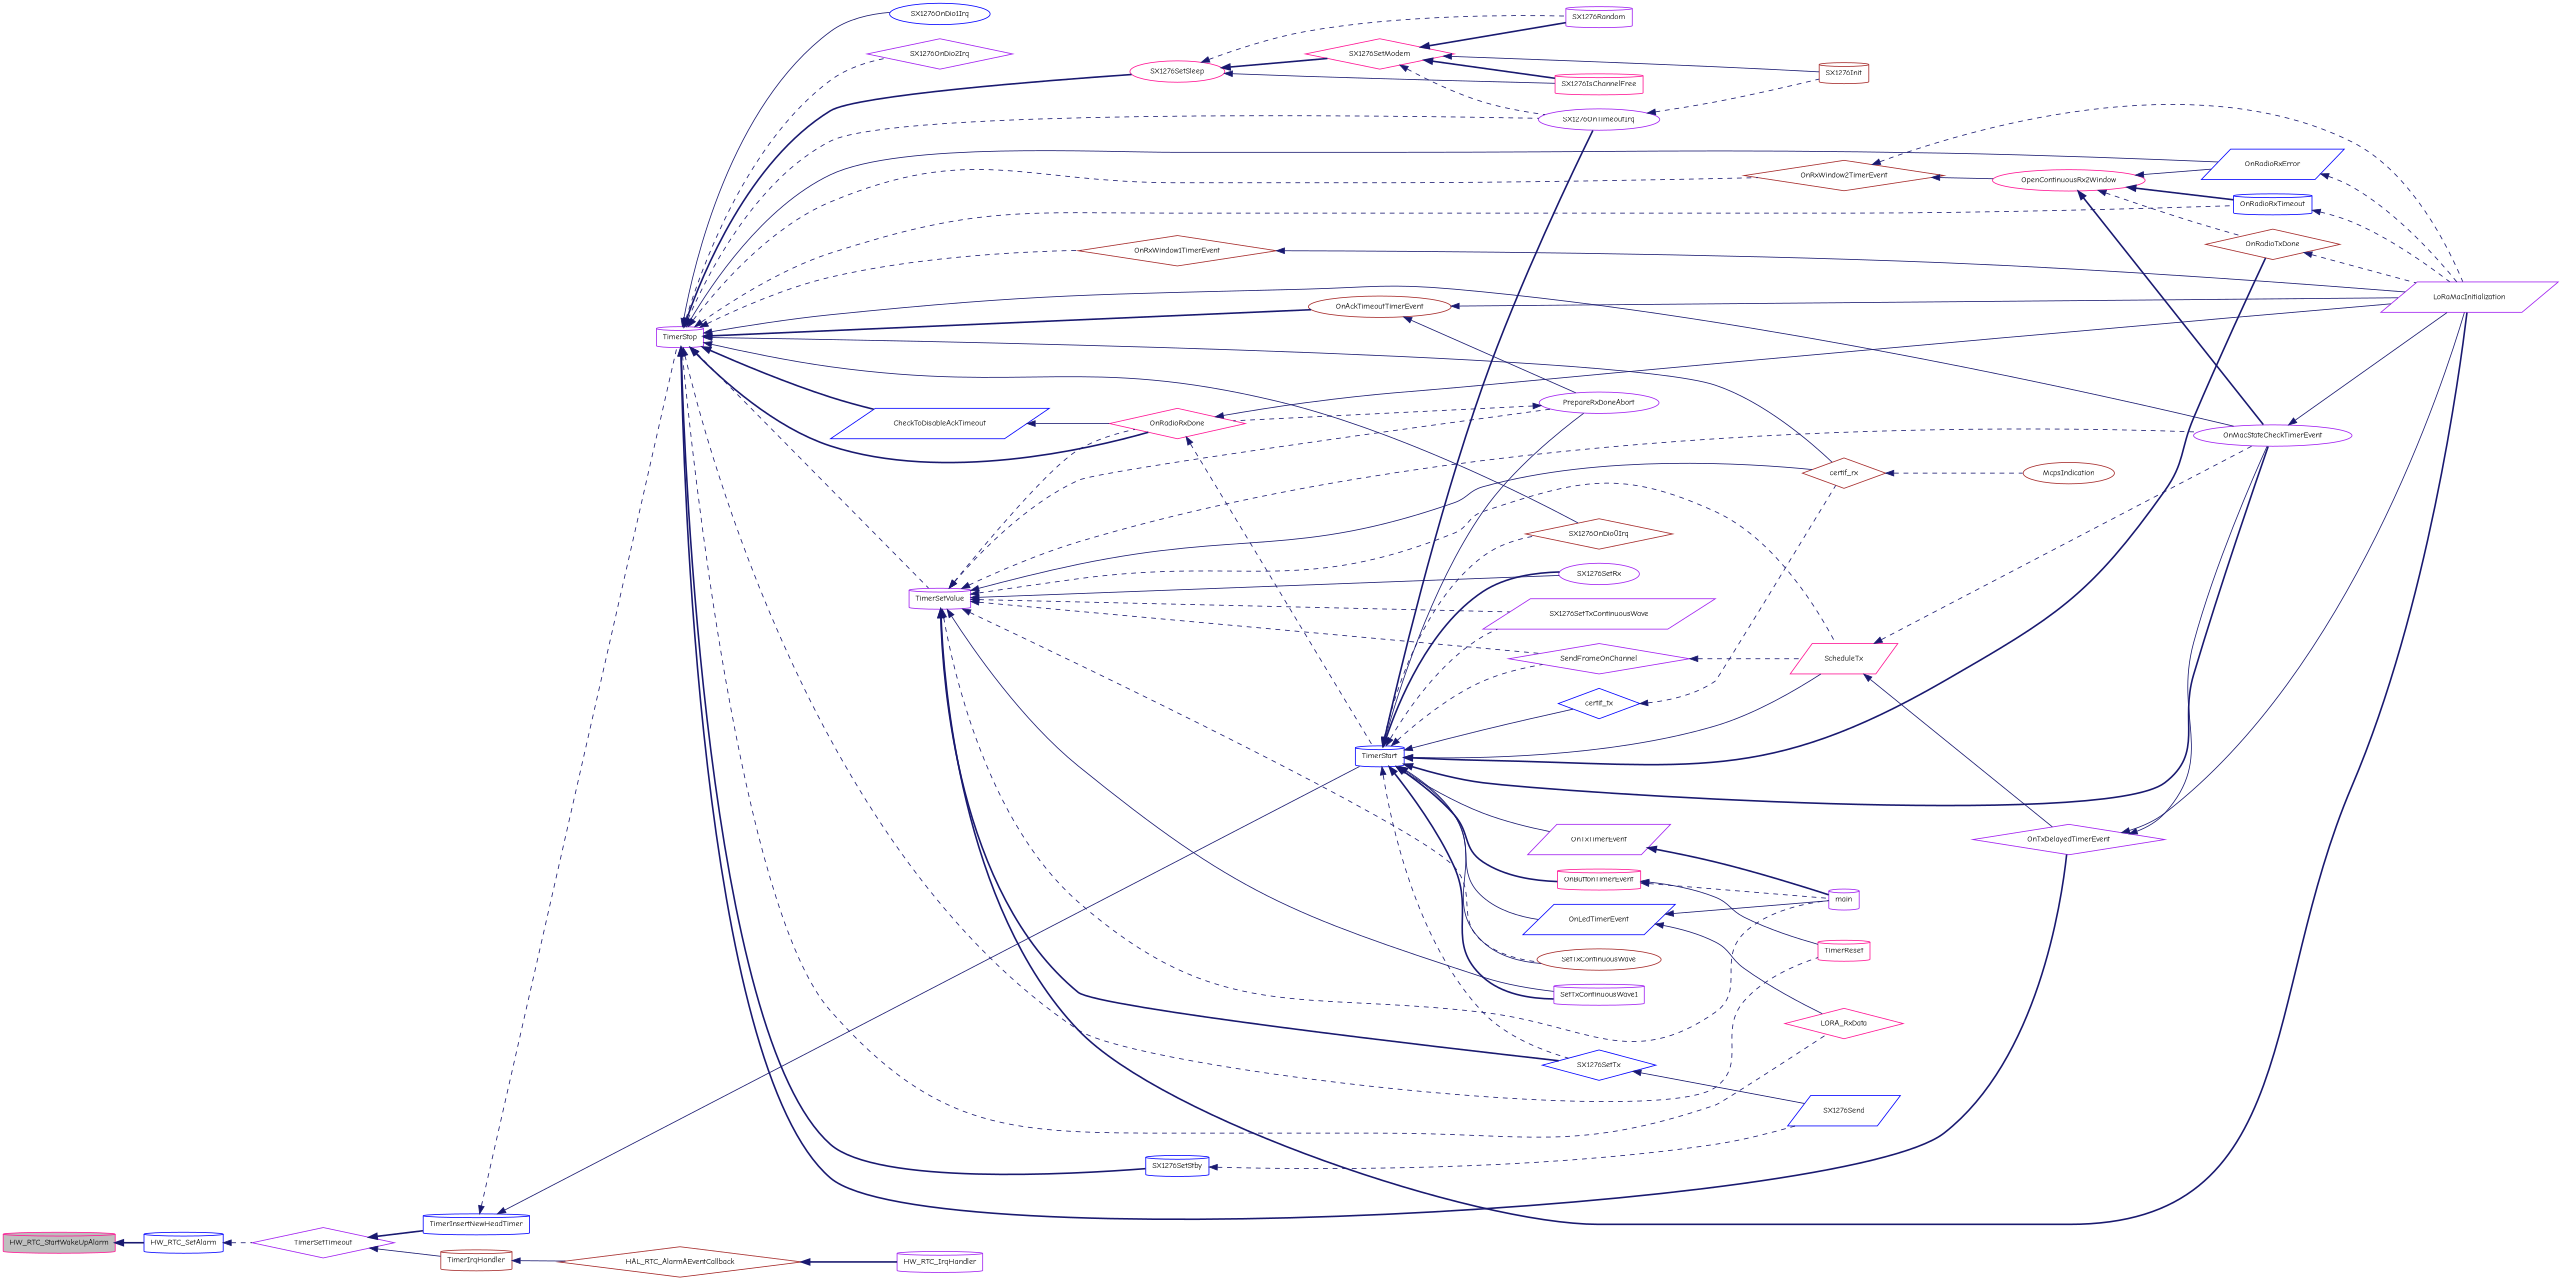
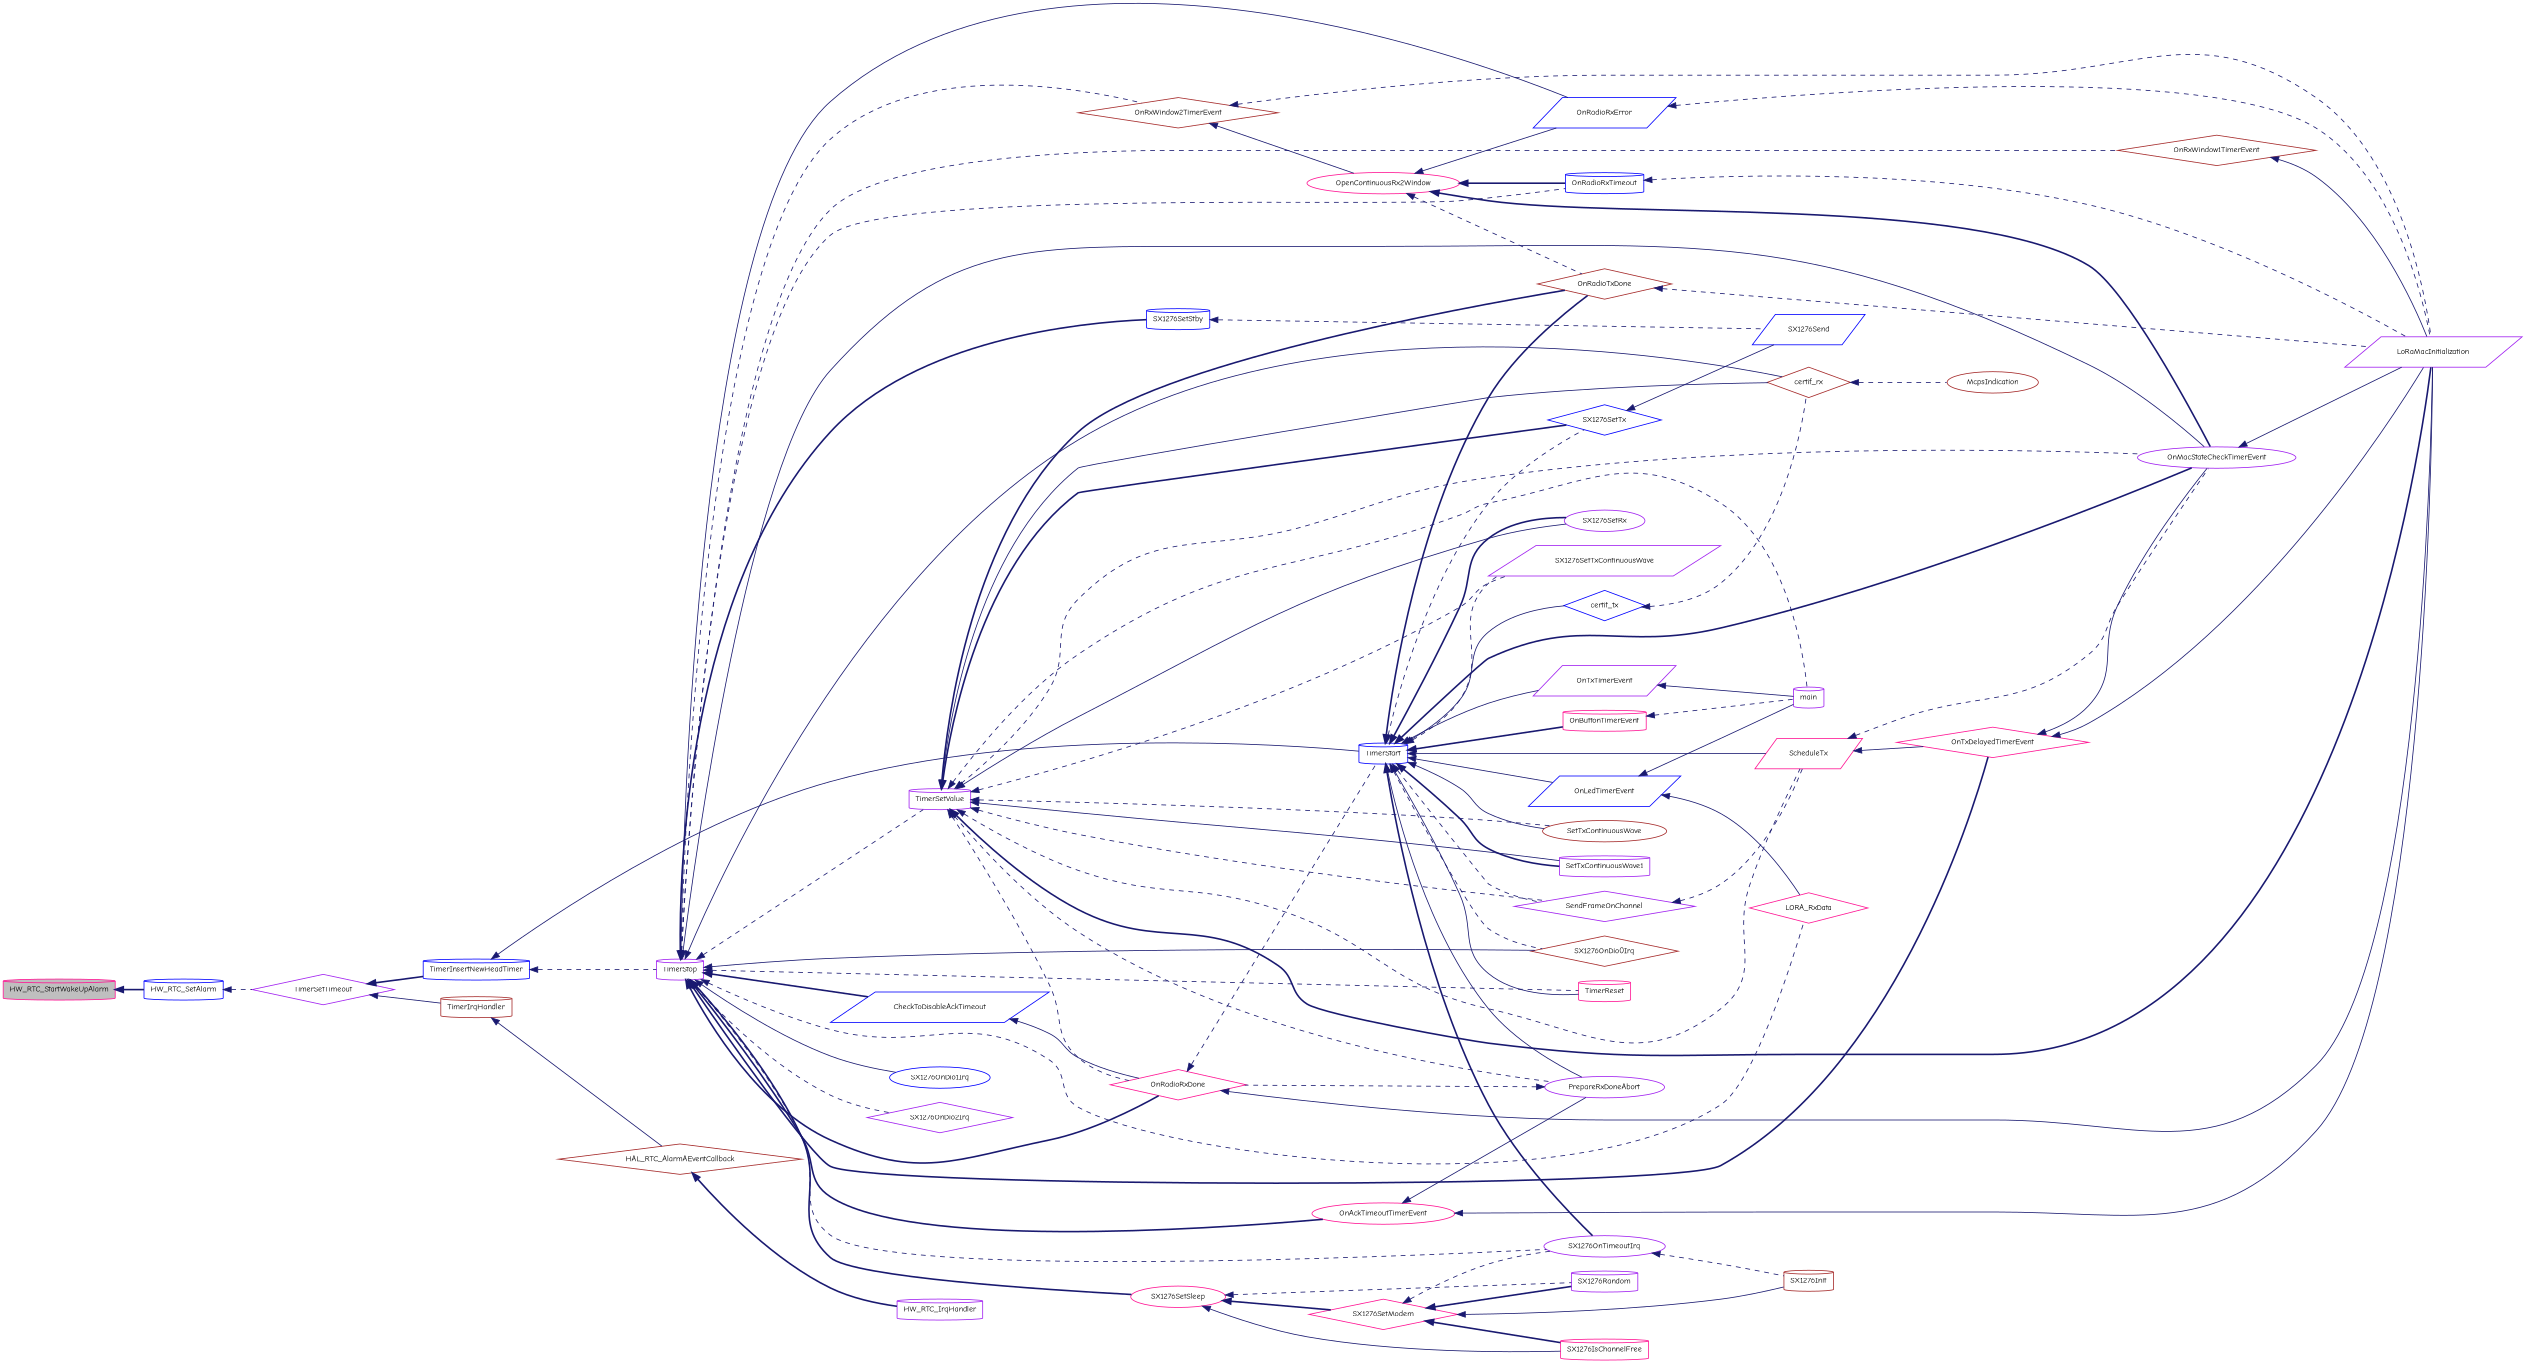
(1380, 307) -> (1383, 1214)
none -> (1134, 400)
(2069, 840) -> (1993, 742)
(1743, 869) -> (1730, 691)
(1737, 913) -> (1466, 914)
